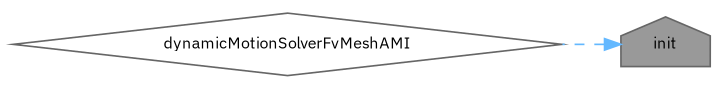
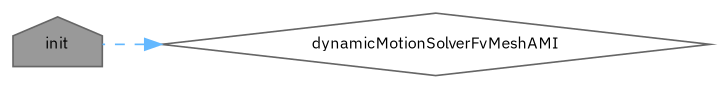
(583, 44) -> (124, 44)
